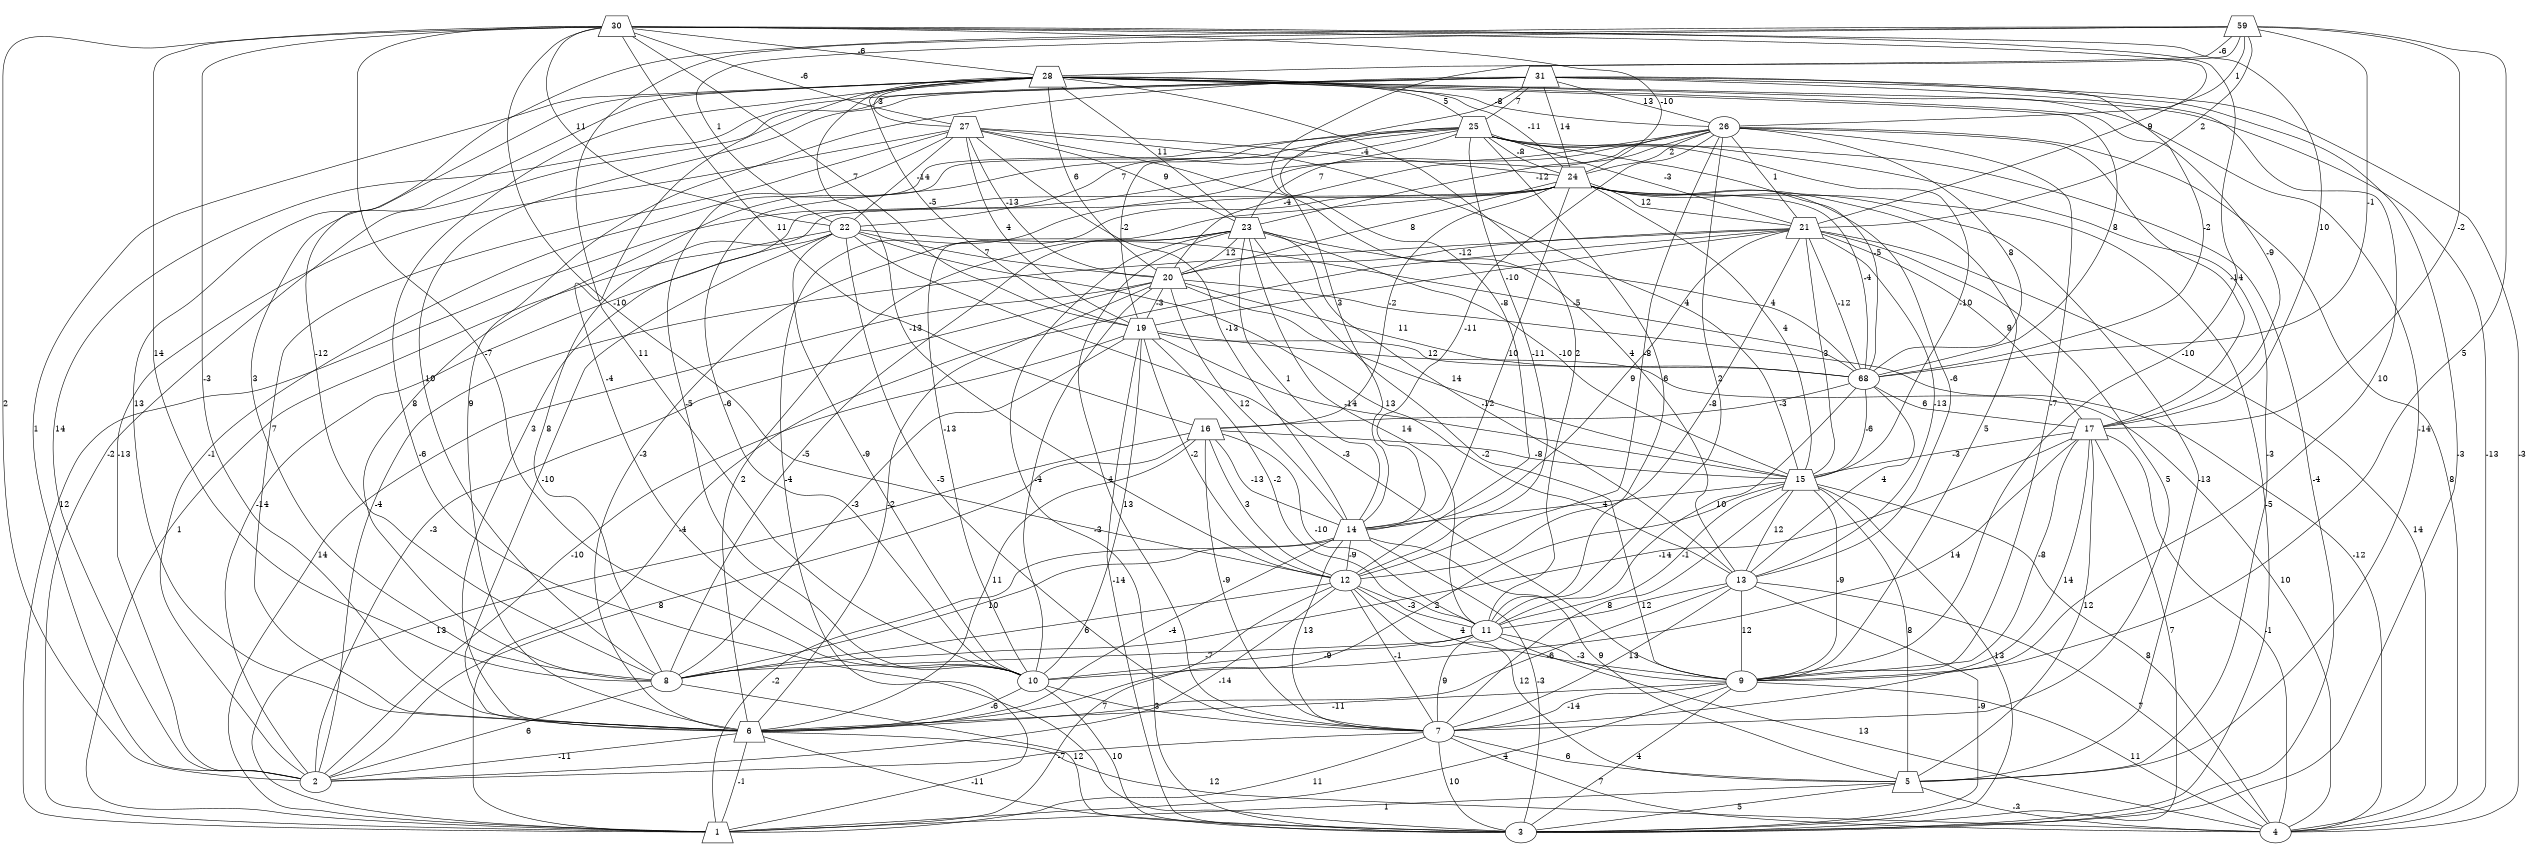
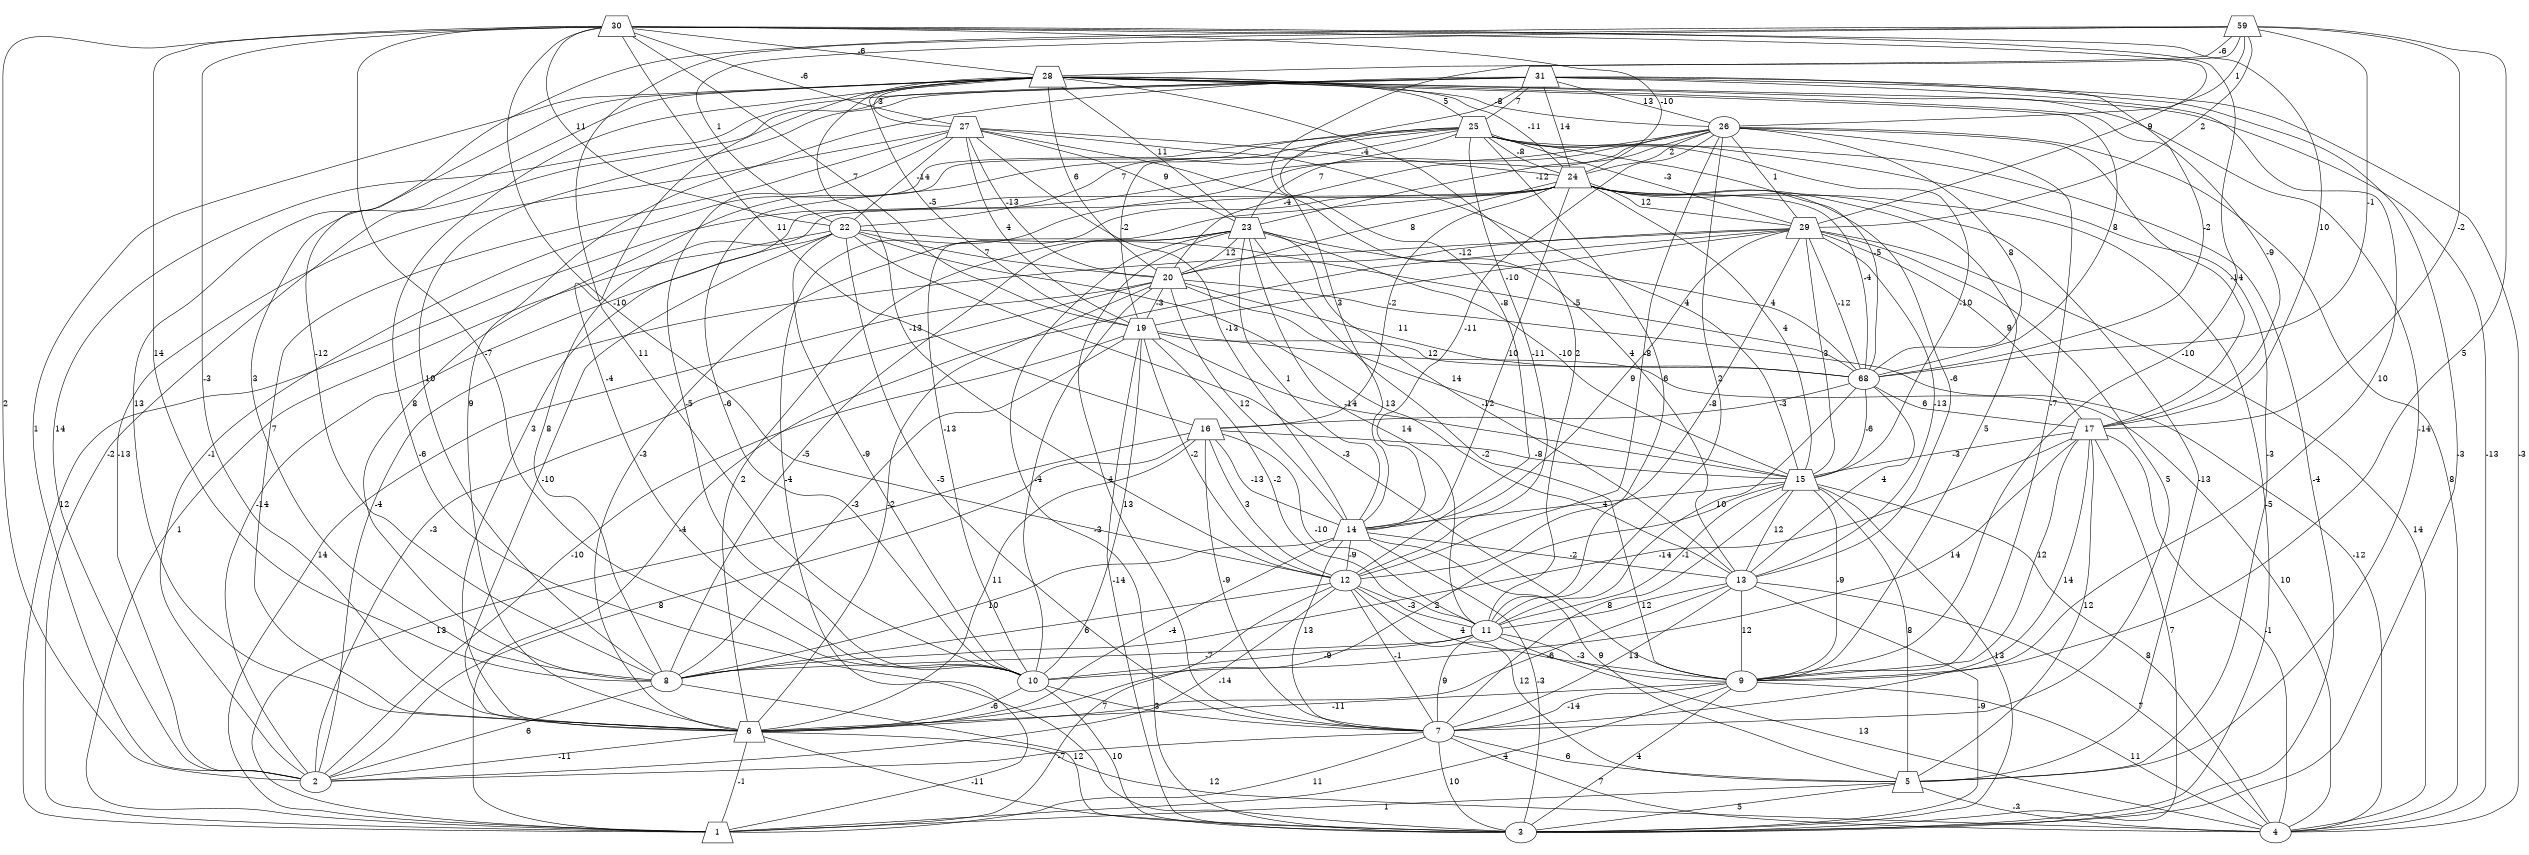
(1805, 228) -> (1805, 228)
(2042, 555) -> (2042, 555)
(968, 599) -> (1547, 555)
